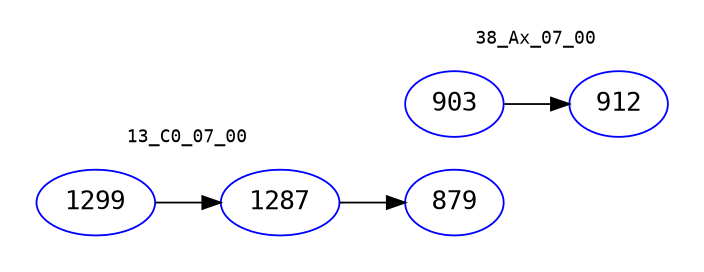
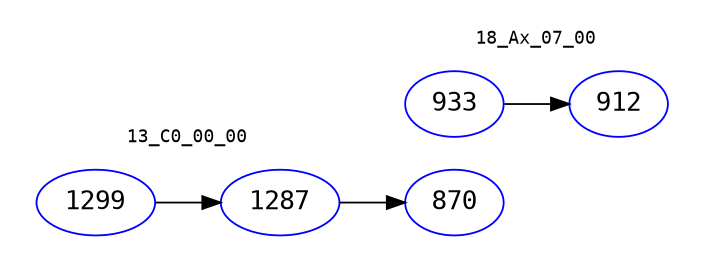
(537, 39) -> (537, 39)
(454, 104) -> (454, 104)
(188, 138) -> (188, 138)
(454, 203) -> (454, 203)
